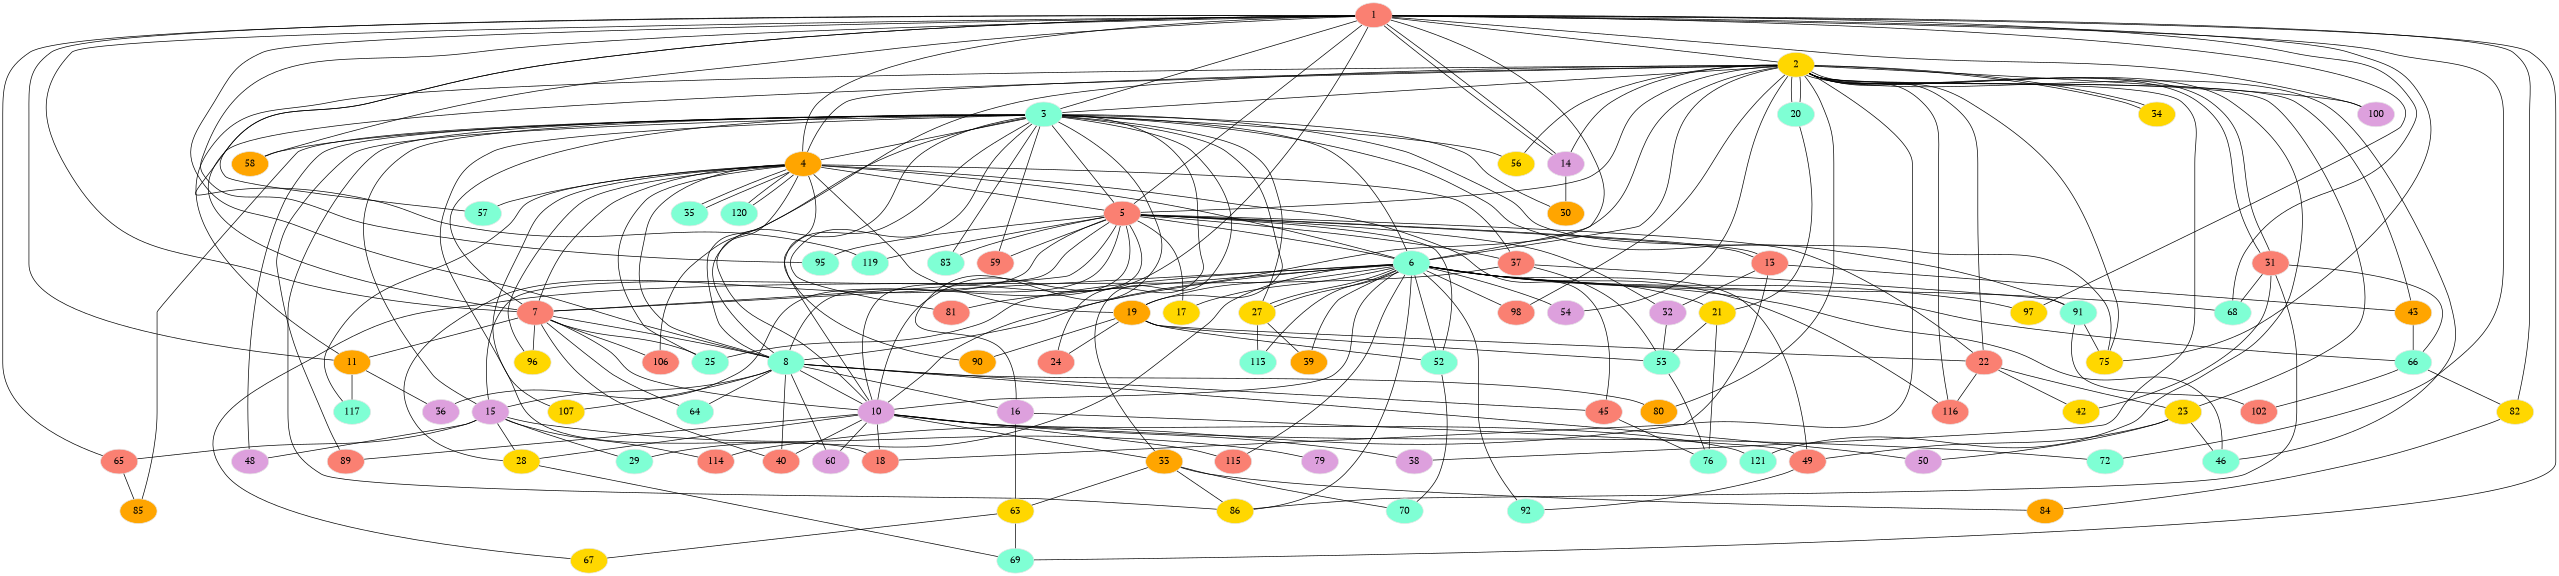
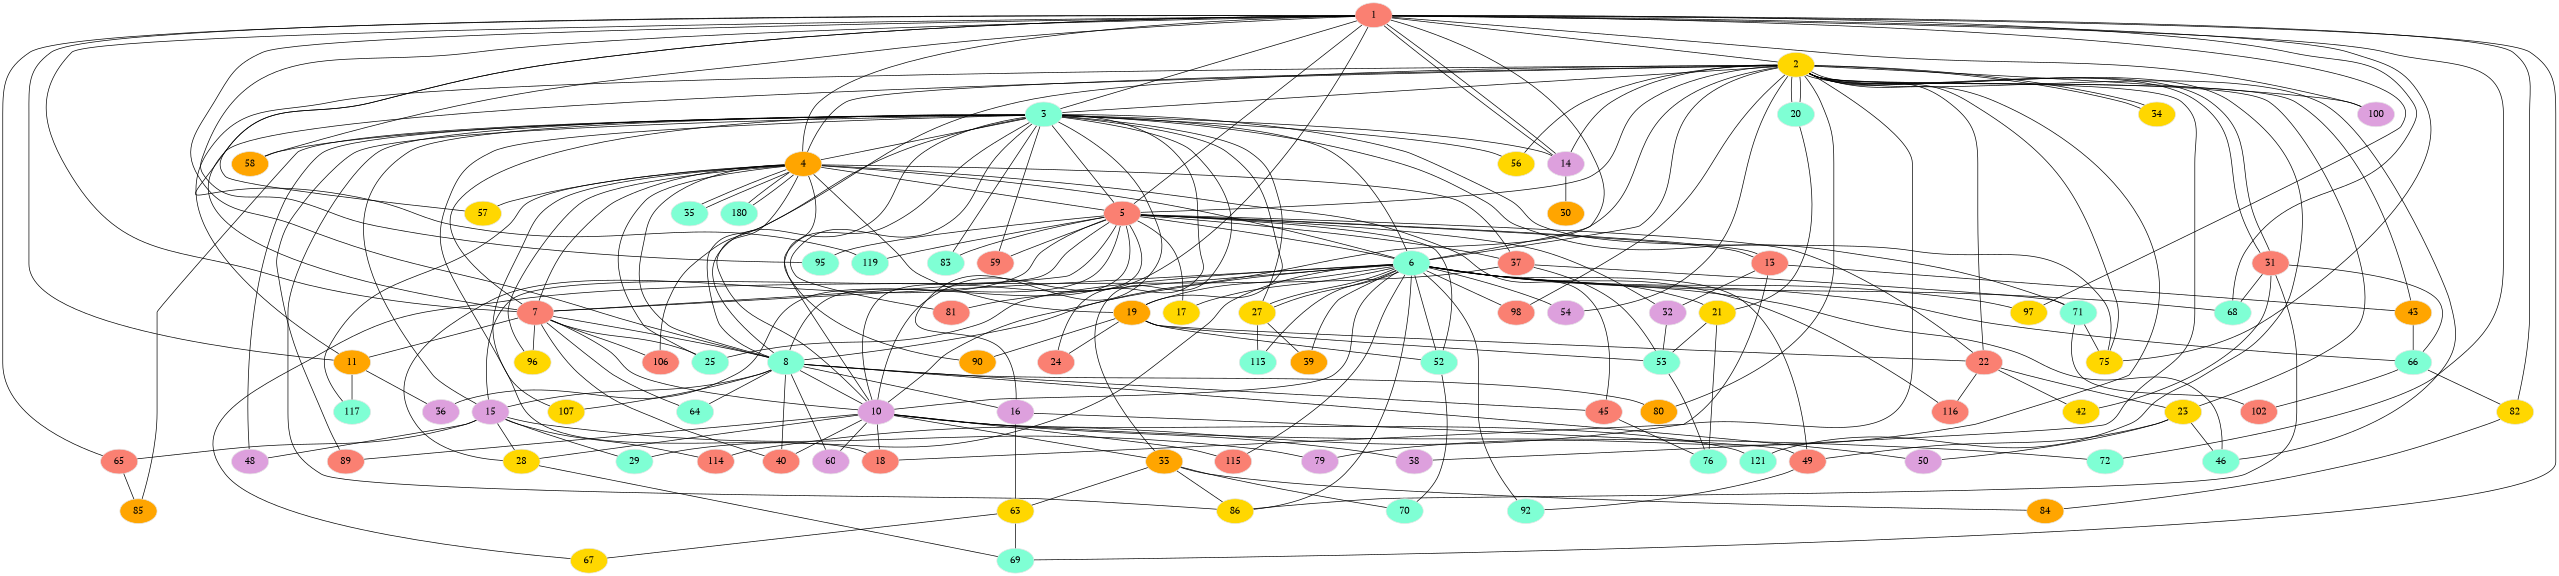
(1316, 126) -> (1320, 127)
(1939, 189) -> (2007, 415)
(483, 214) -> (483, 214)
(739, 214) -> (739, 214)
(2078, 313) -> (2078, 313)
